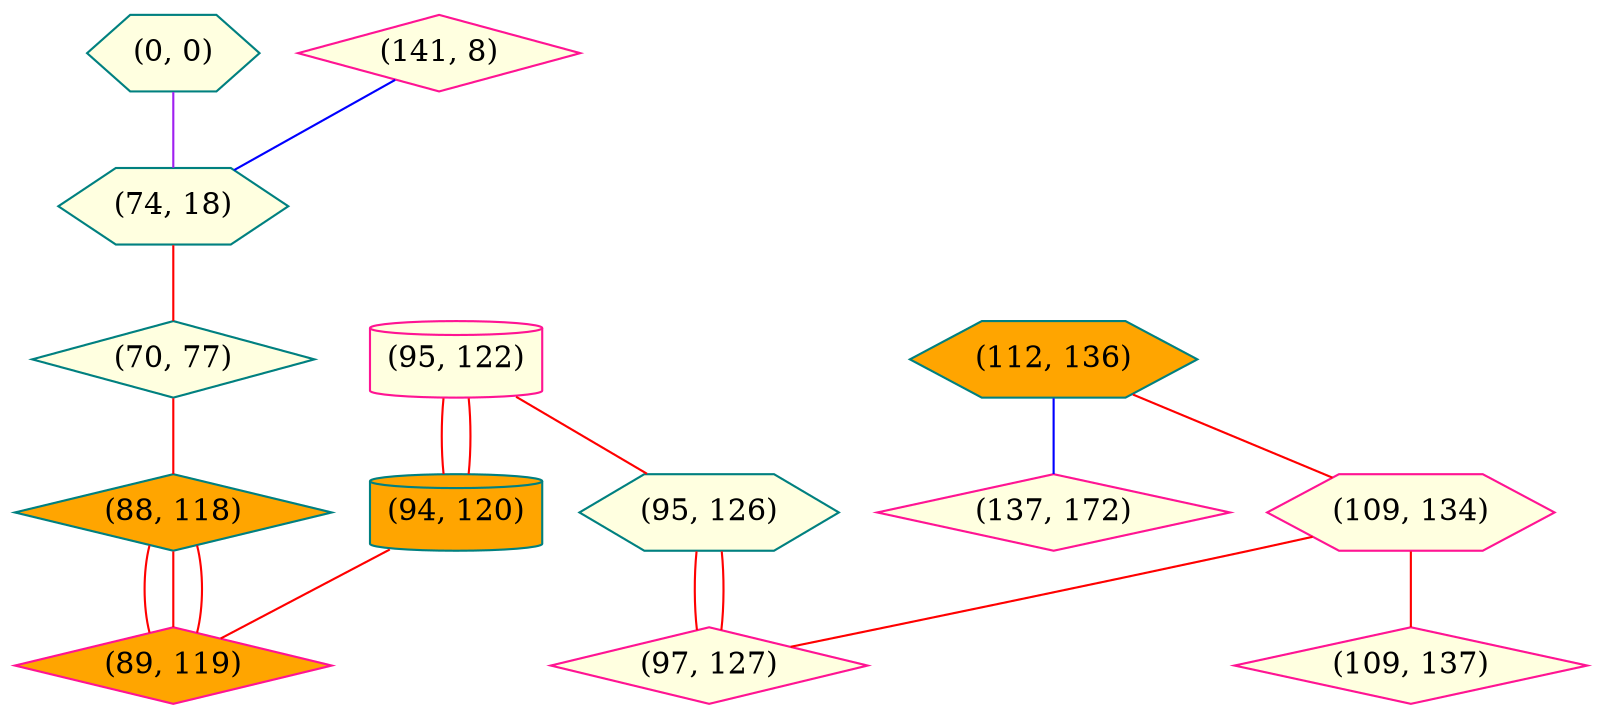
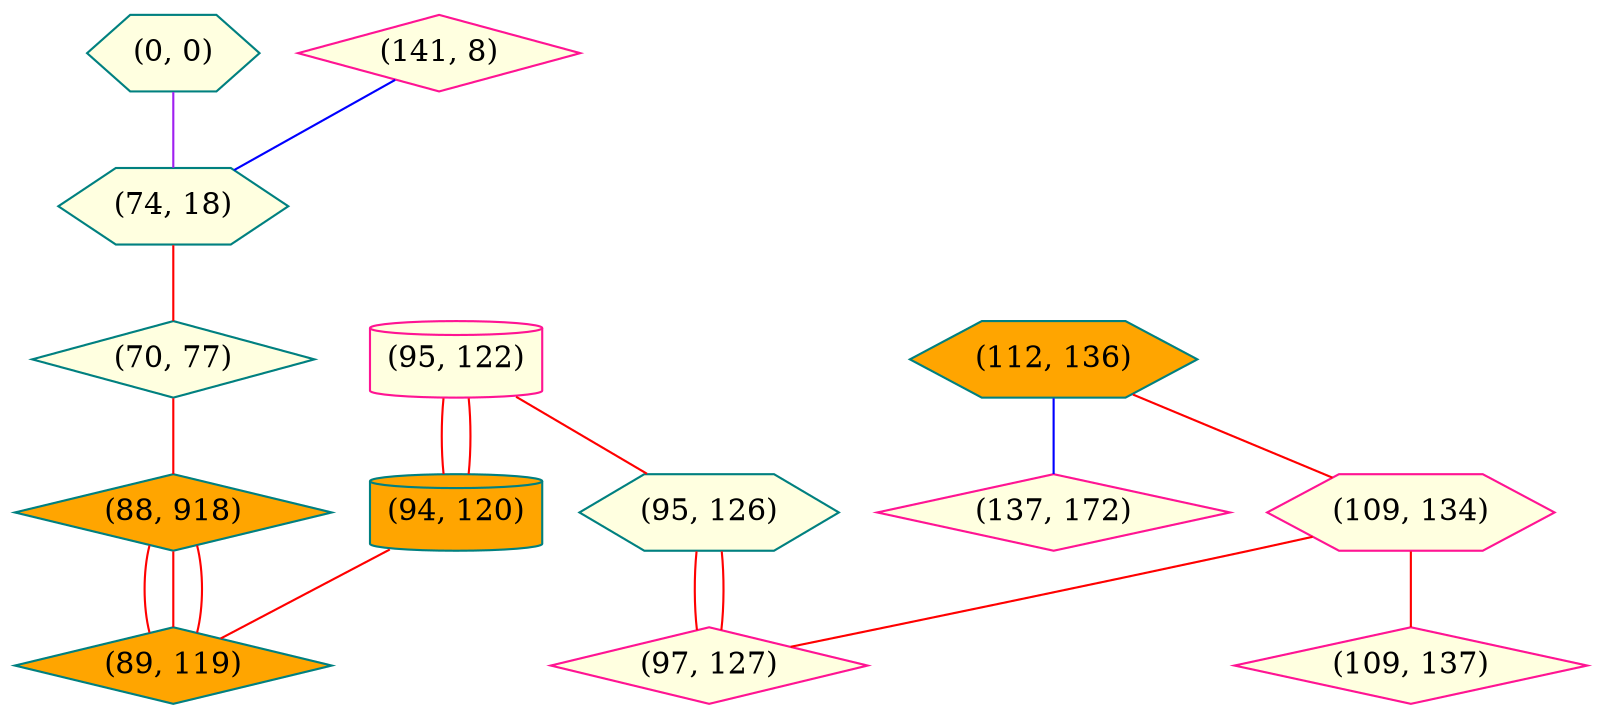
(173, 512) -> (173, 512)
(173, 666) -> (173, 666)
